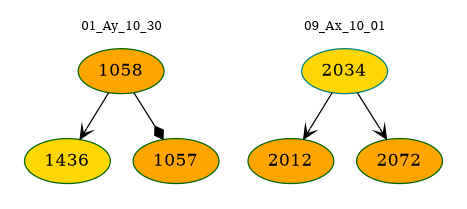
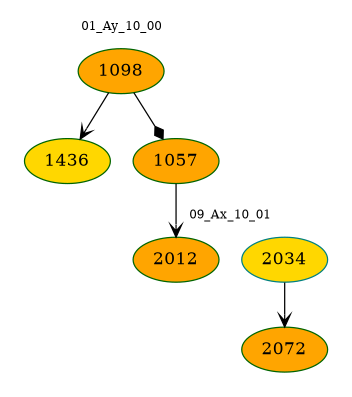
(122, 27) -> (122, 27)
(121, 71) -> (121, 71)
(321, 110) -> (176, 211)
